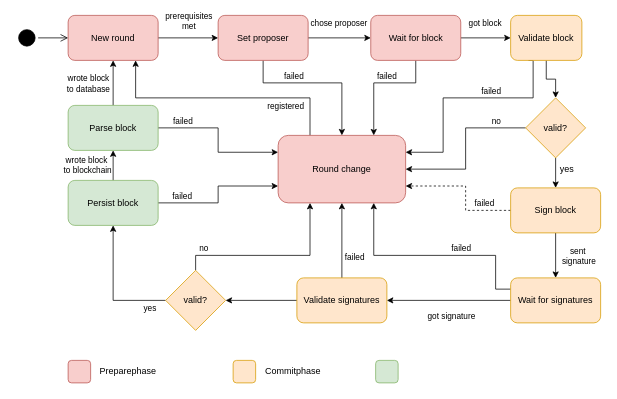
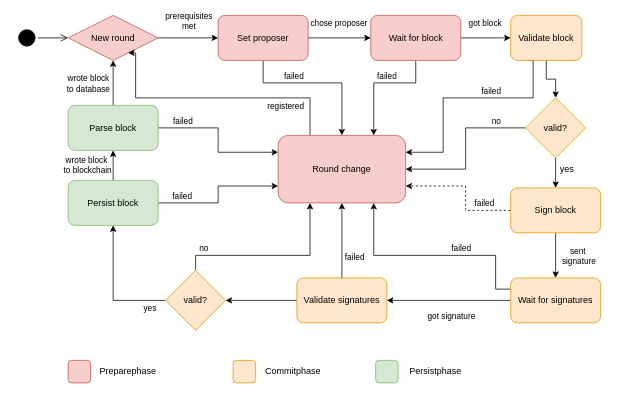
(113, 38) -> (113, 38)
none -> (435, 372)
